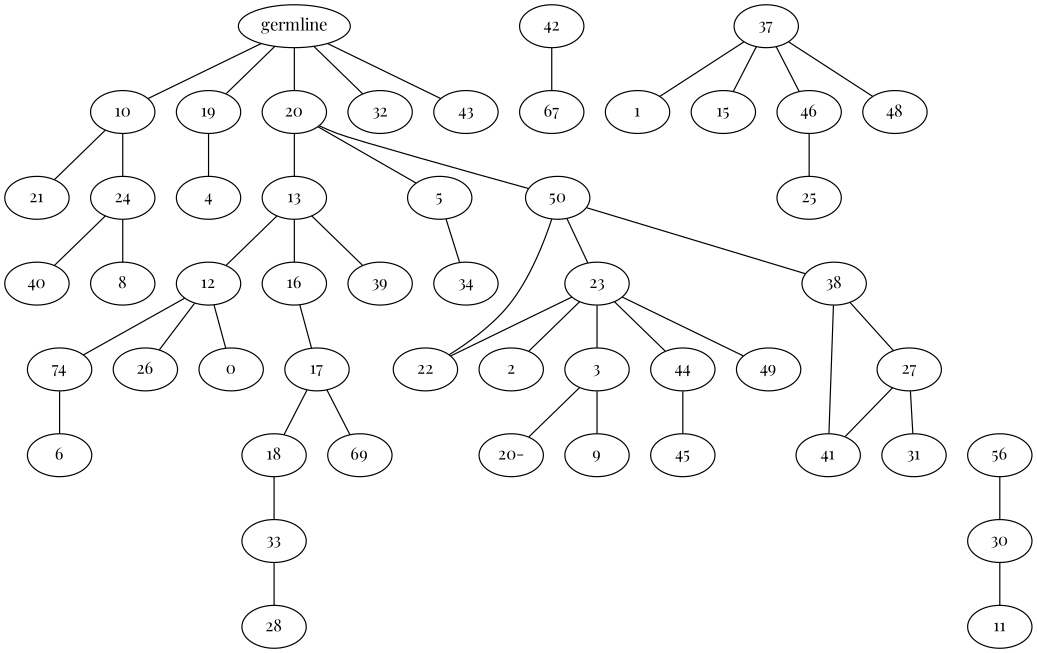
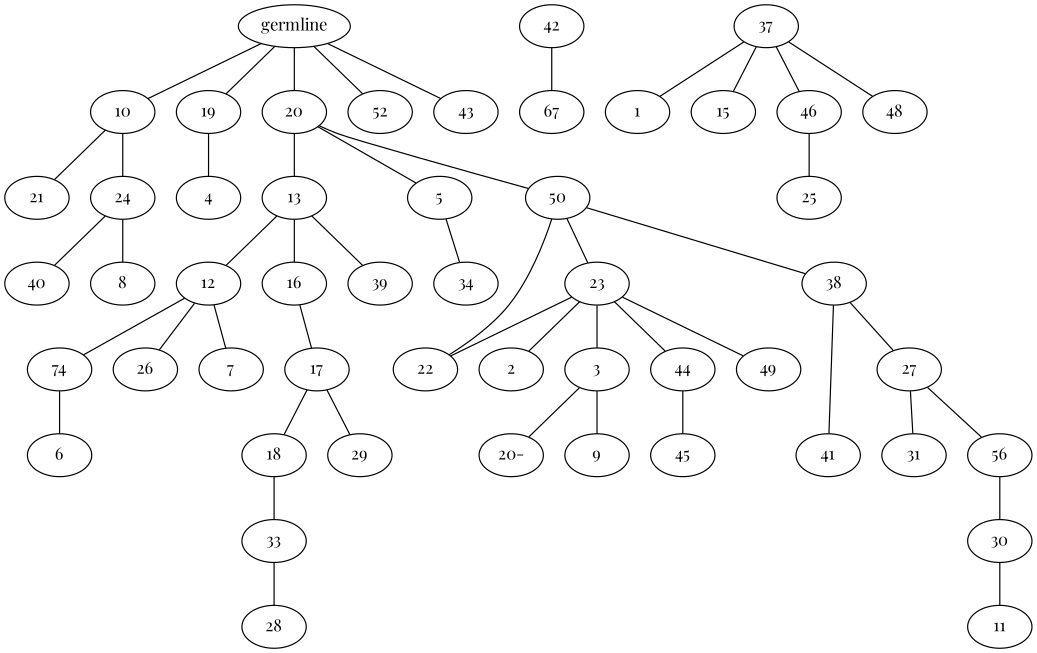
(380, 112) -> (380, 112)
(231, 369) -> (231, 369)
(869, 412) -> (955, 412)
(360, 455) -> (360, 455)
